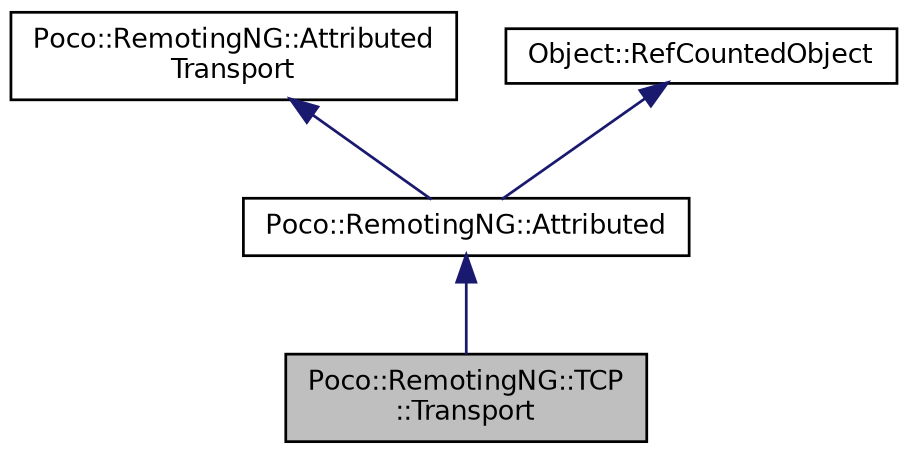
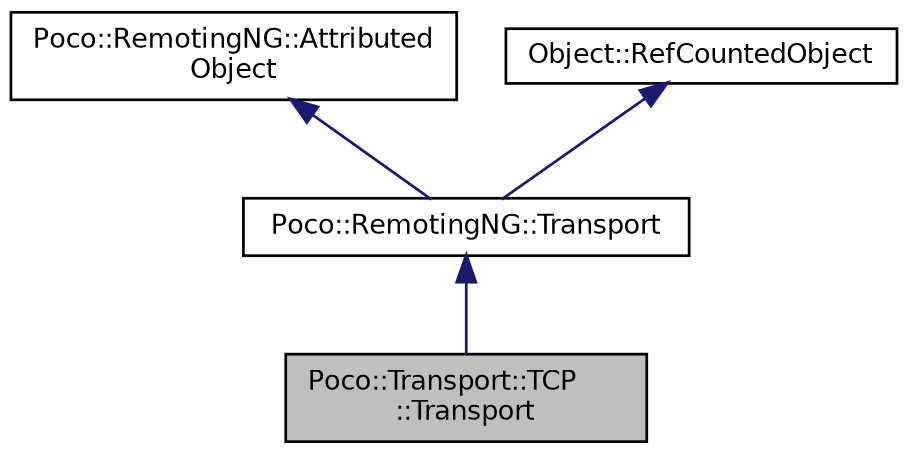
(234, 56) -> (234, 56)
(466, 227) -> (466, 227)
(466, 398) -> (466, 398)
